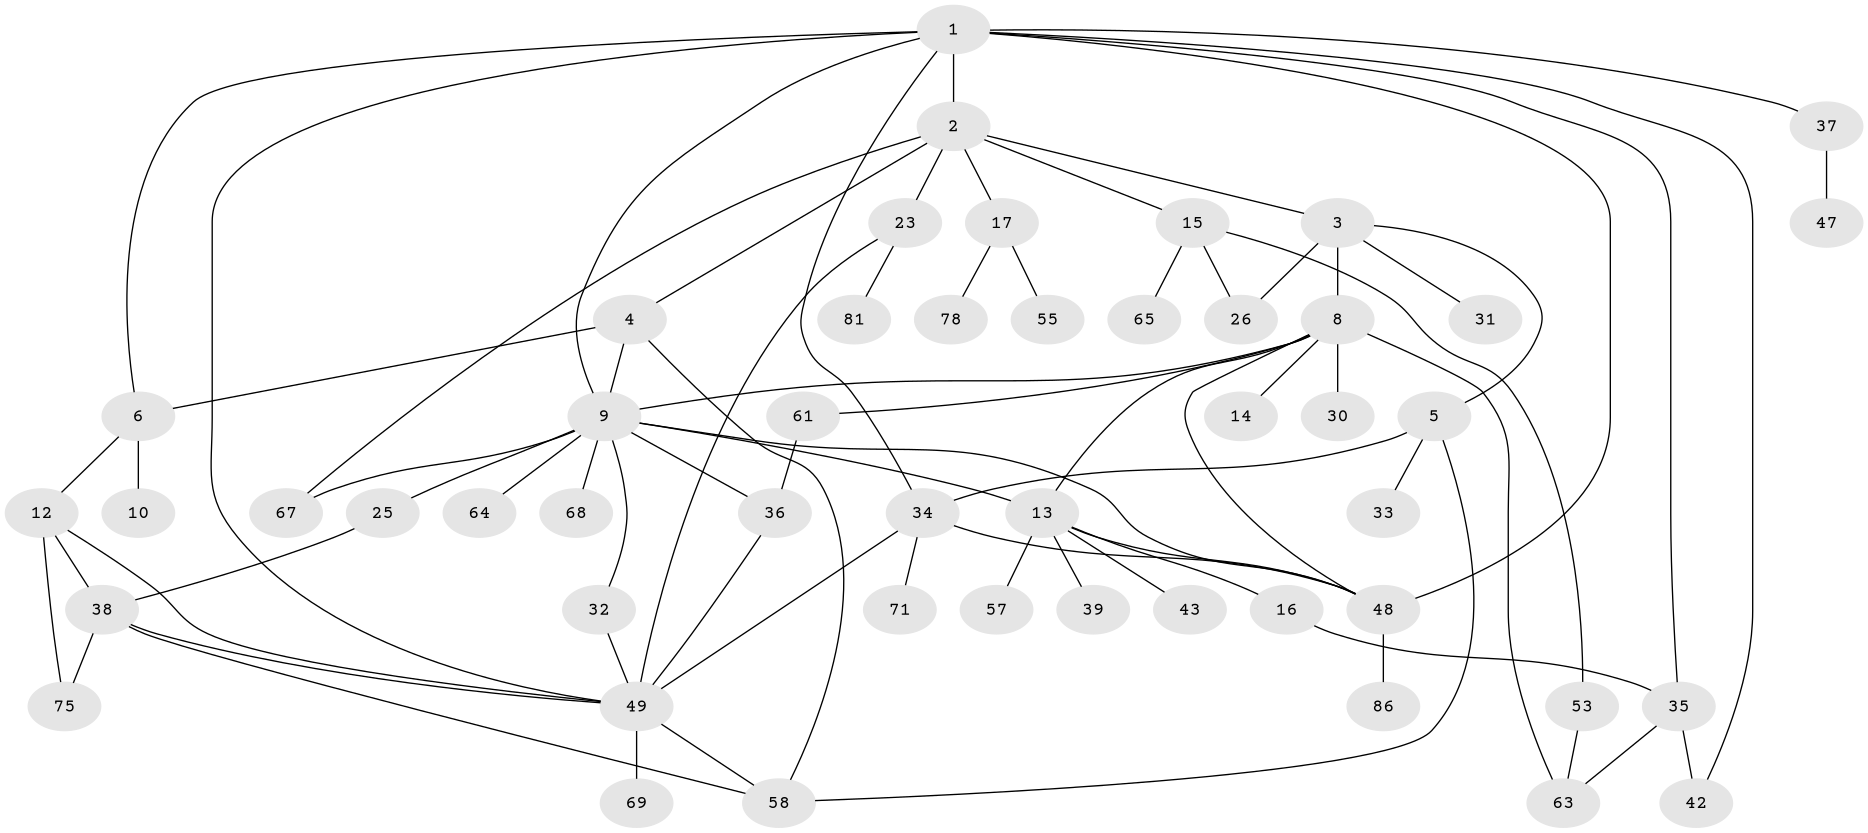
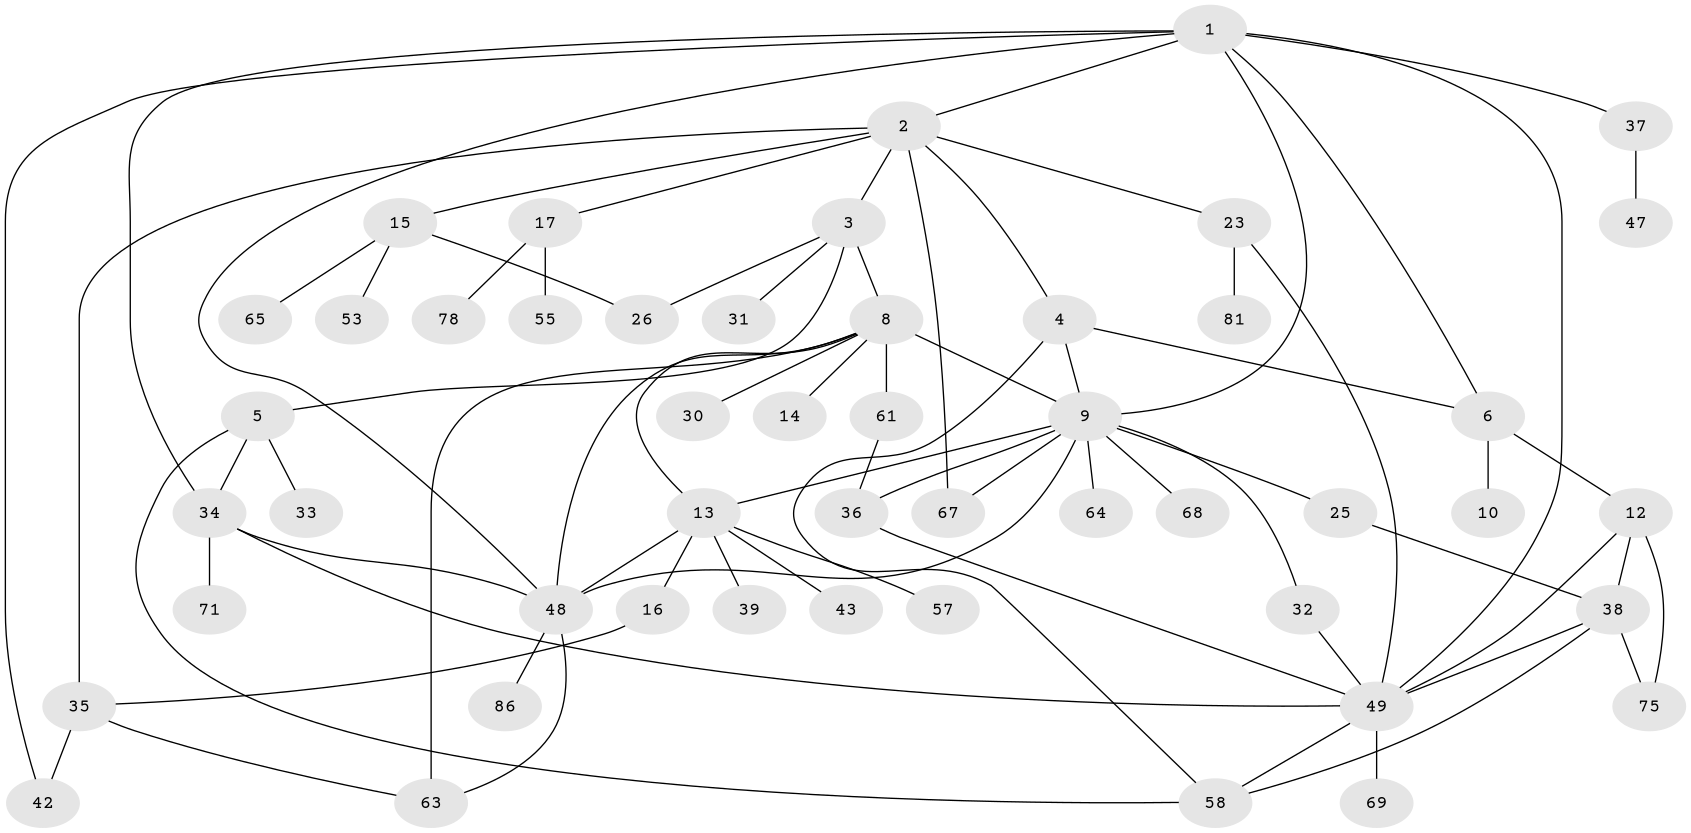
(1583, 126) -> (269, 192)
(1573, 755) -> (550, 735)
